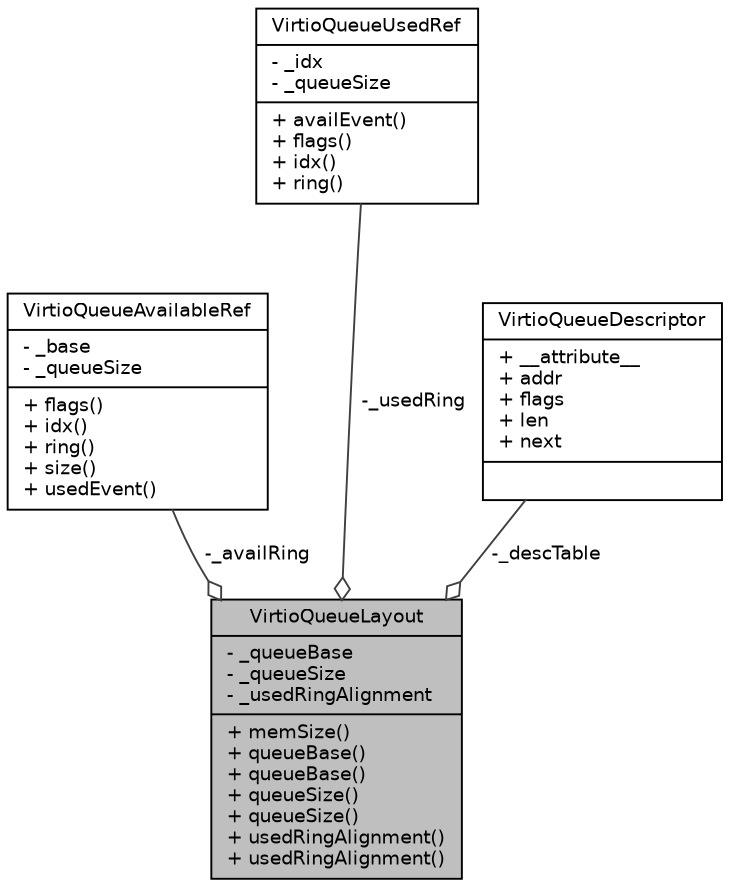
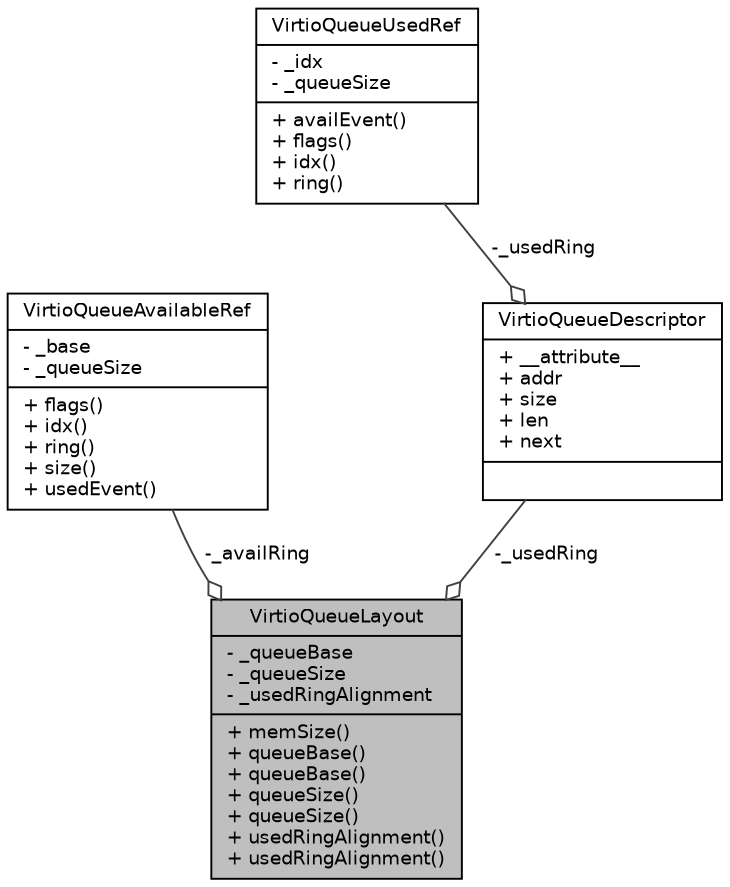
(351, 390) -> (477, 244)
(532, 400) -> (528, 400)
(544, 555) -> (544, 555)
